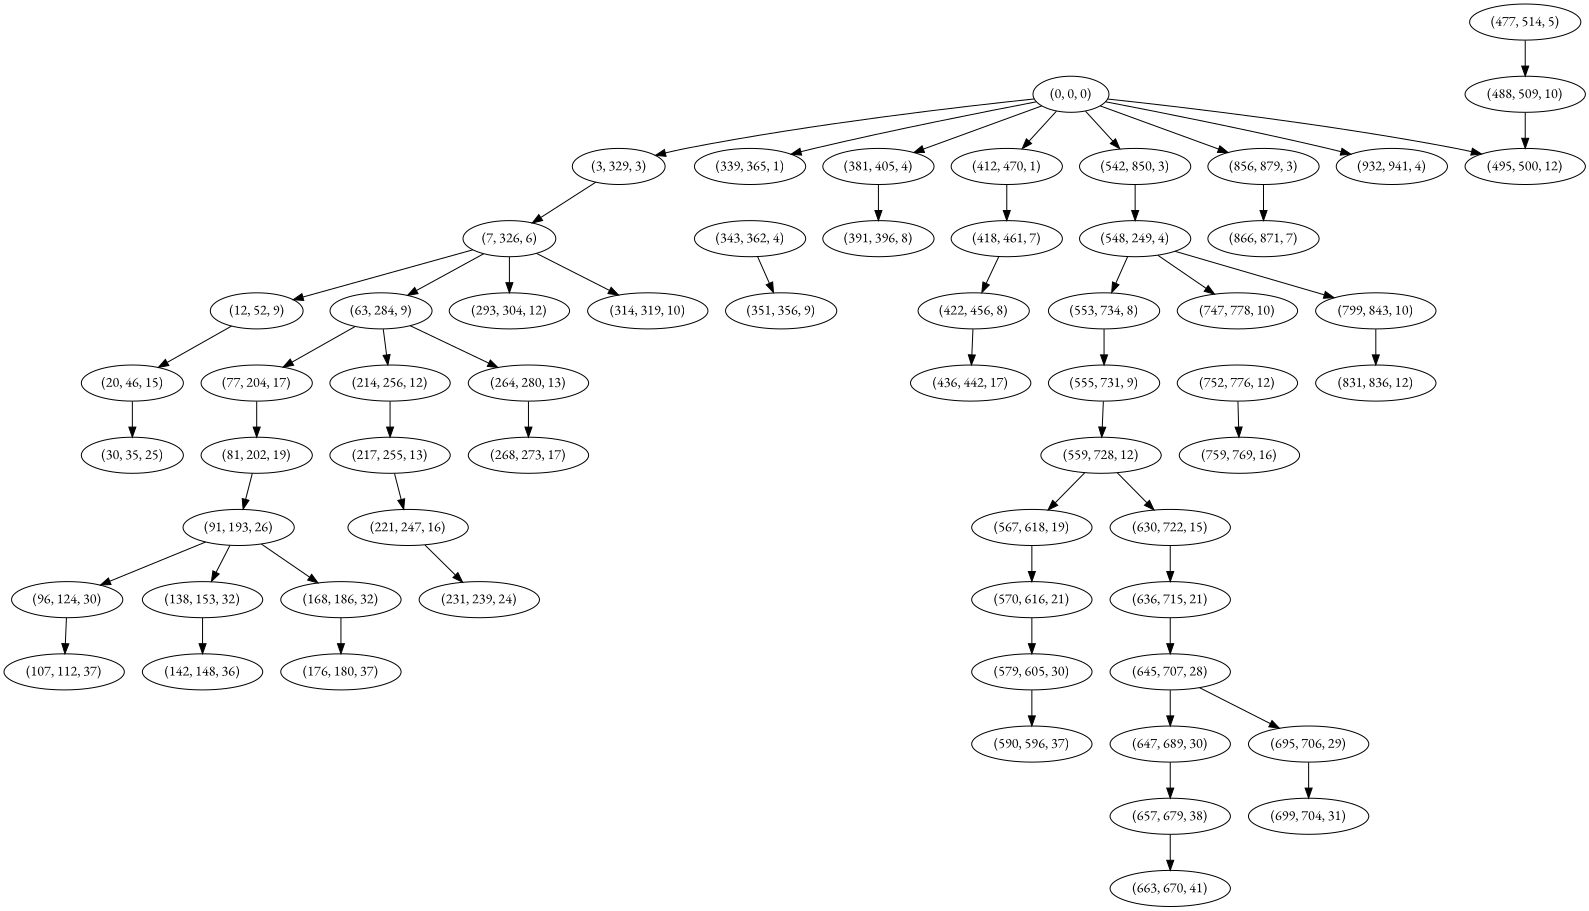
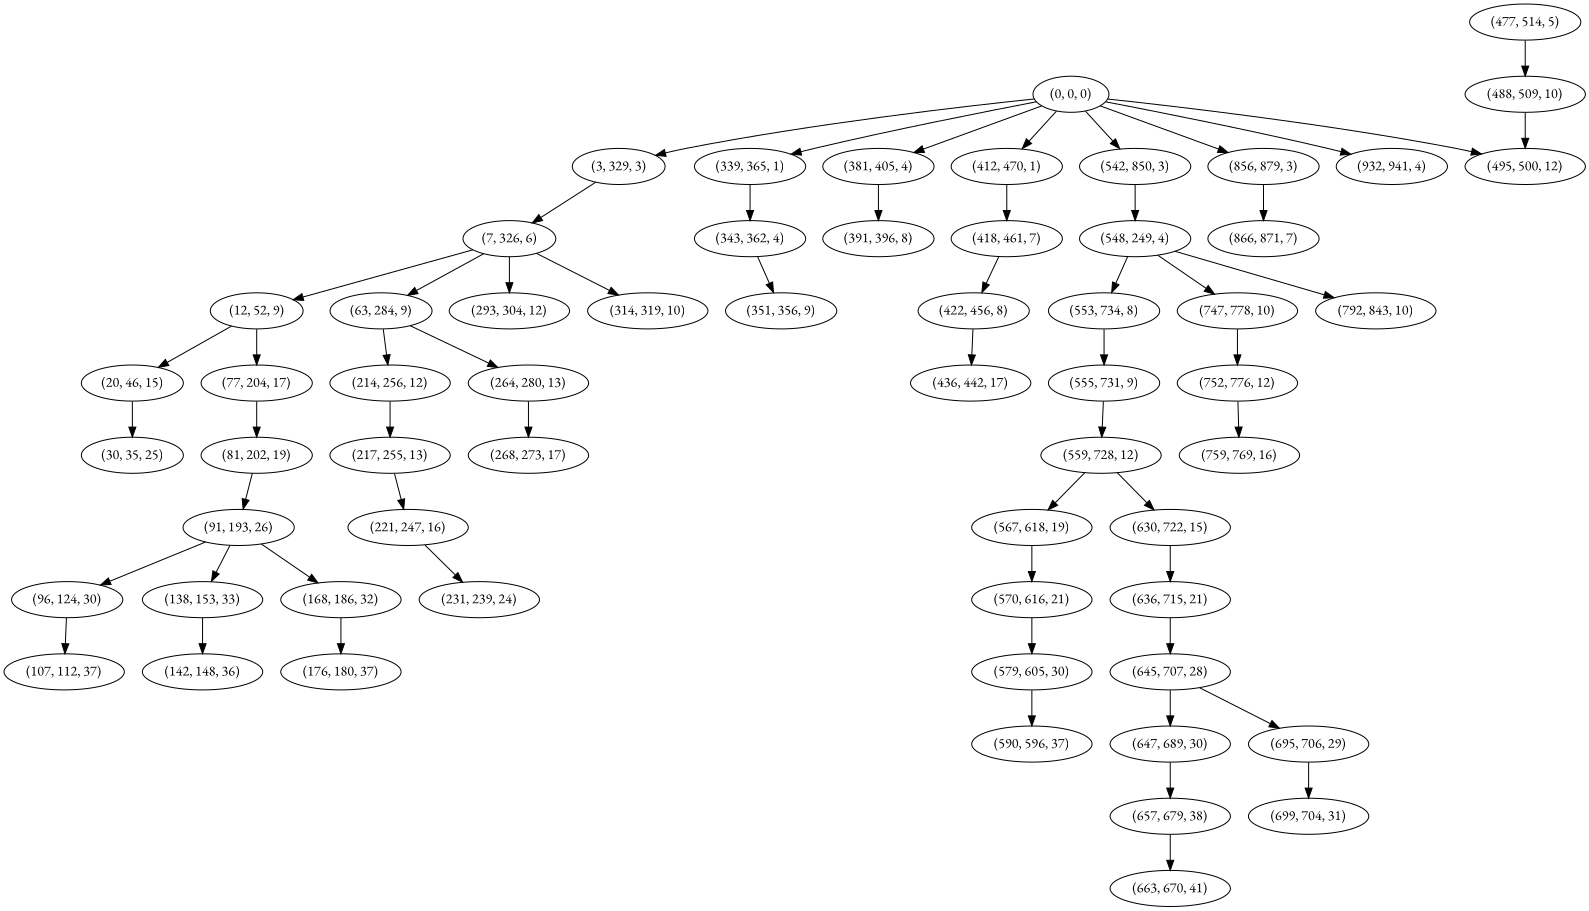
none -> (750, 198)
(1376, 311) -> (1376, 311)
none -> (1237, 342)
(323, 344) -> (257, 342)
(1376, 383) -> none
(203, 600) -> (203, 600)
